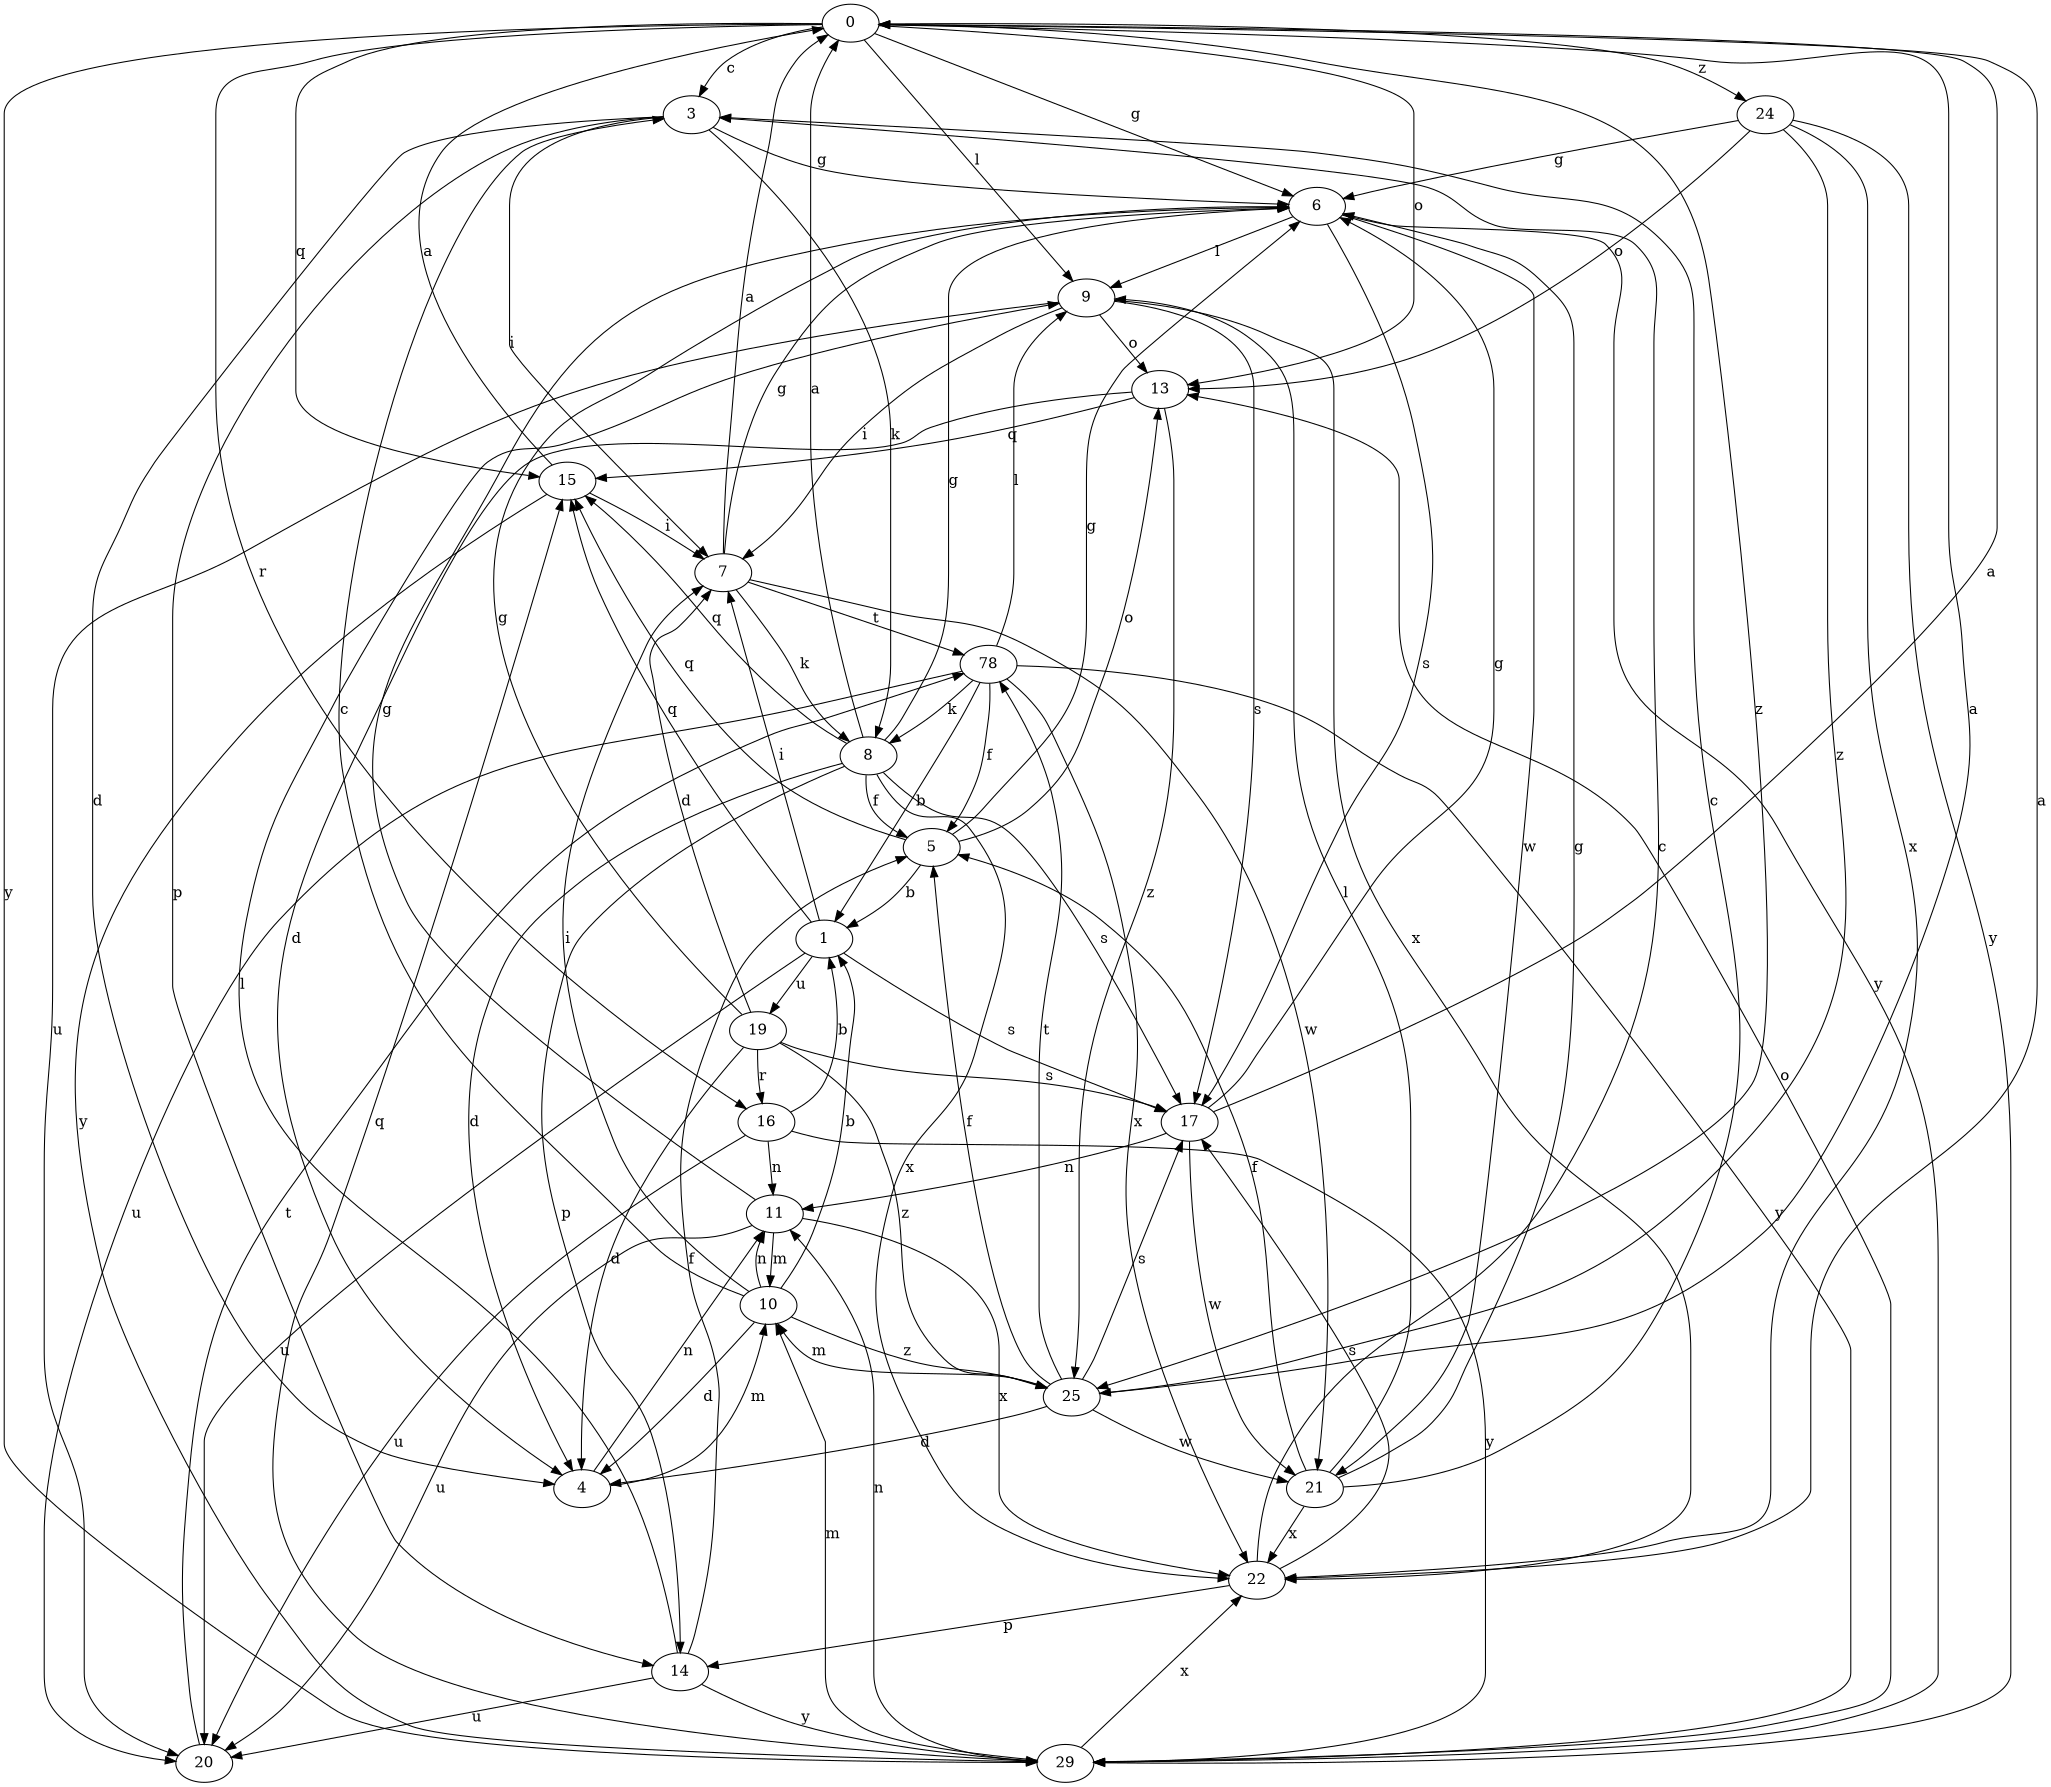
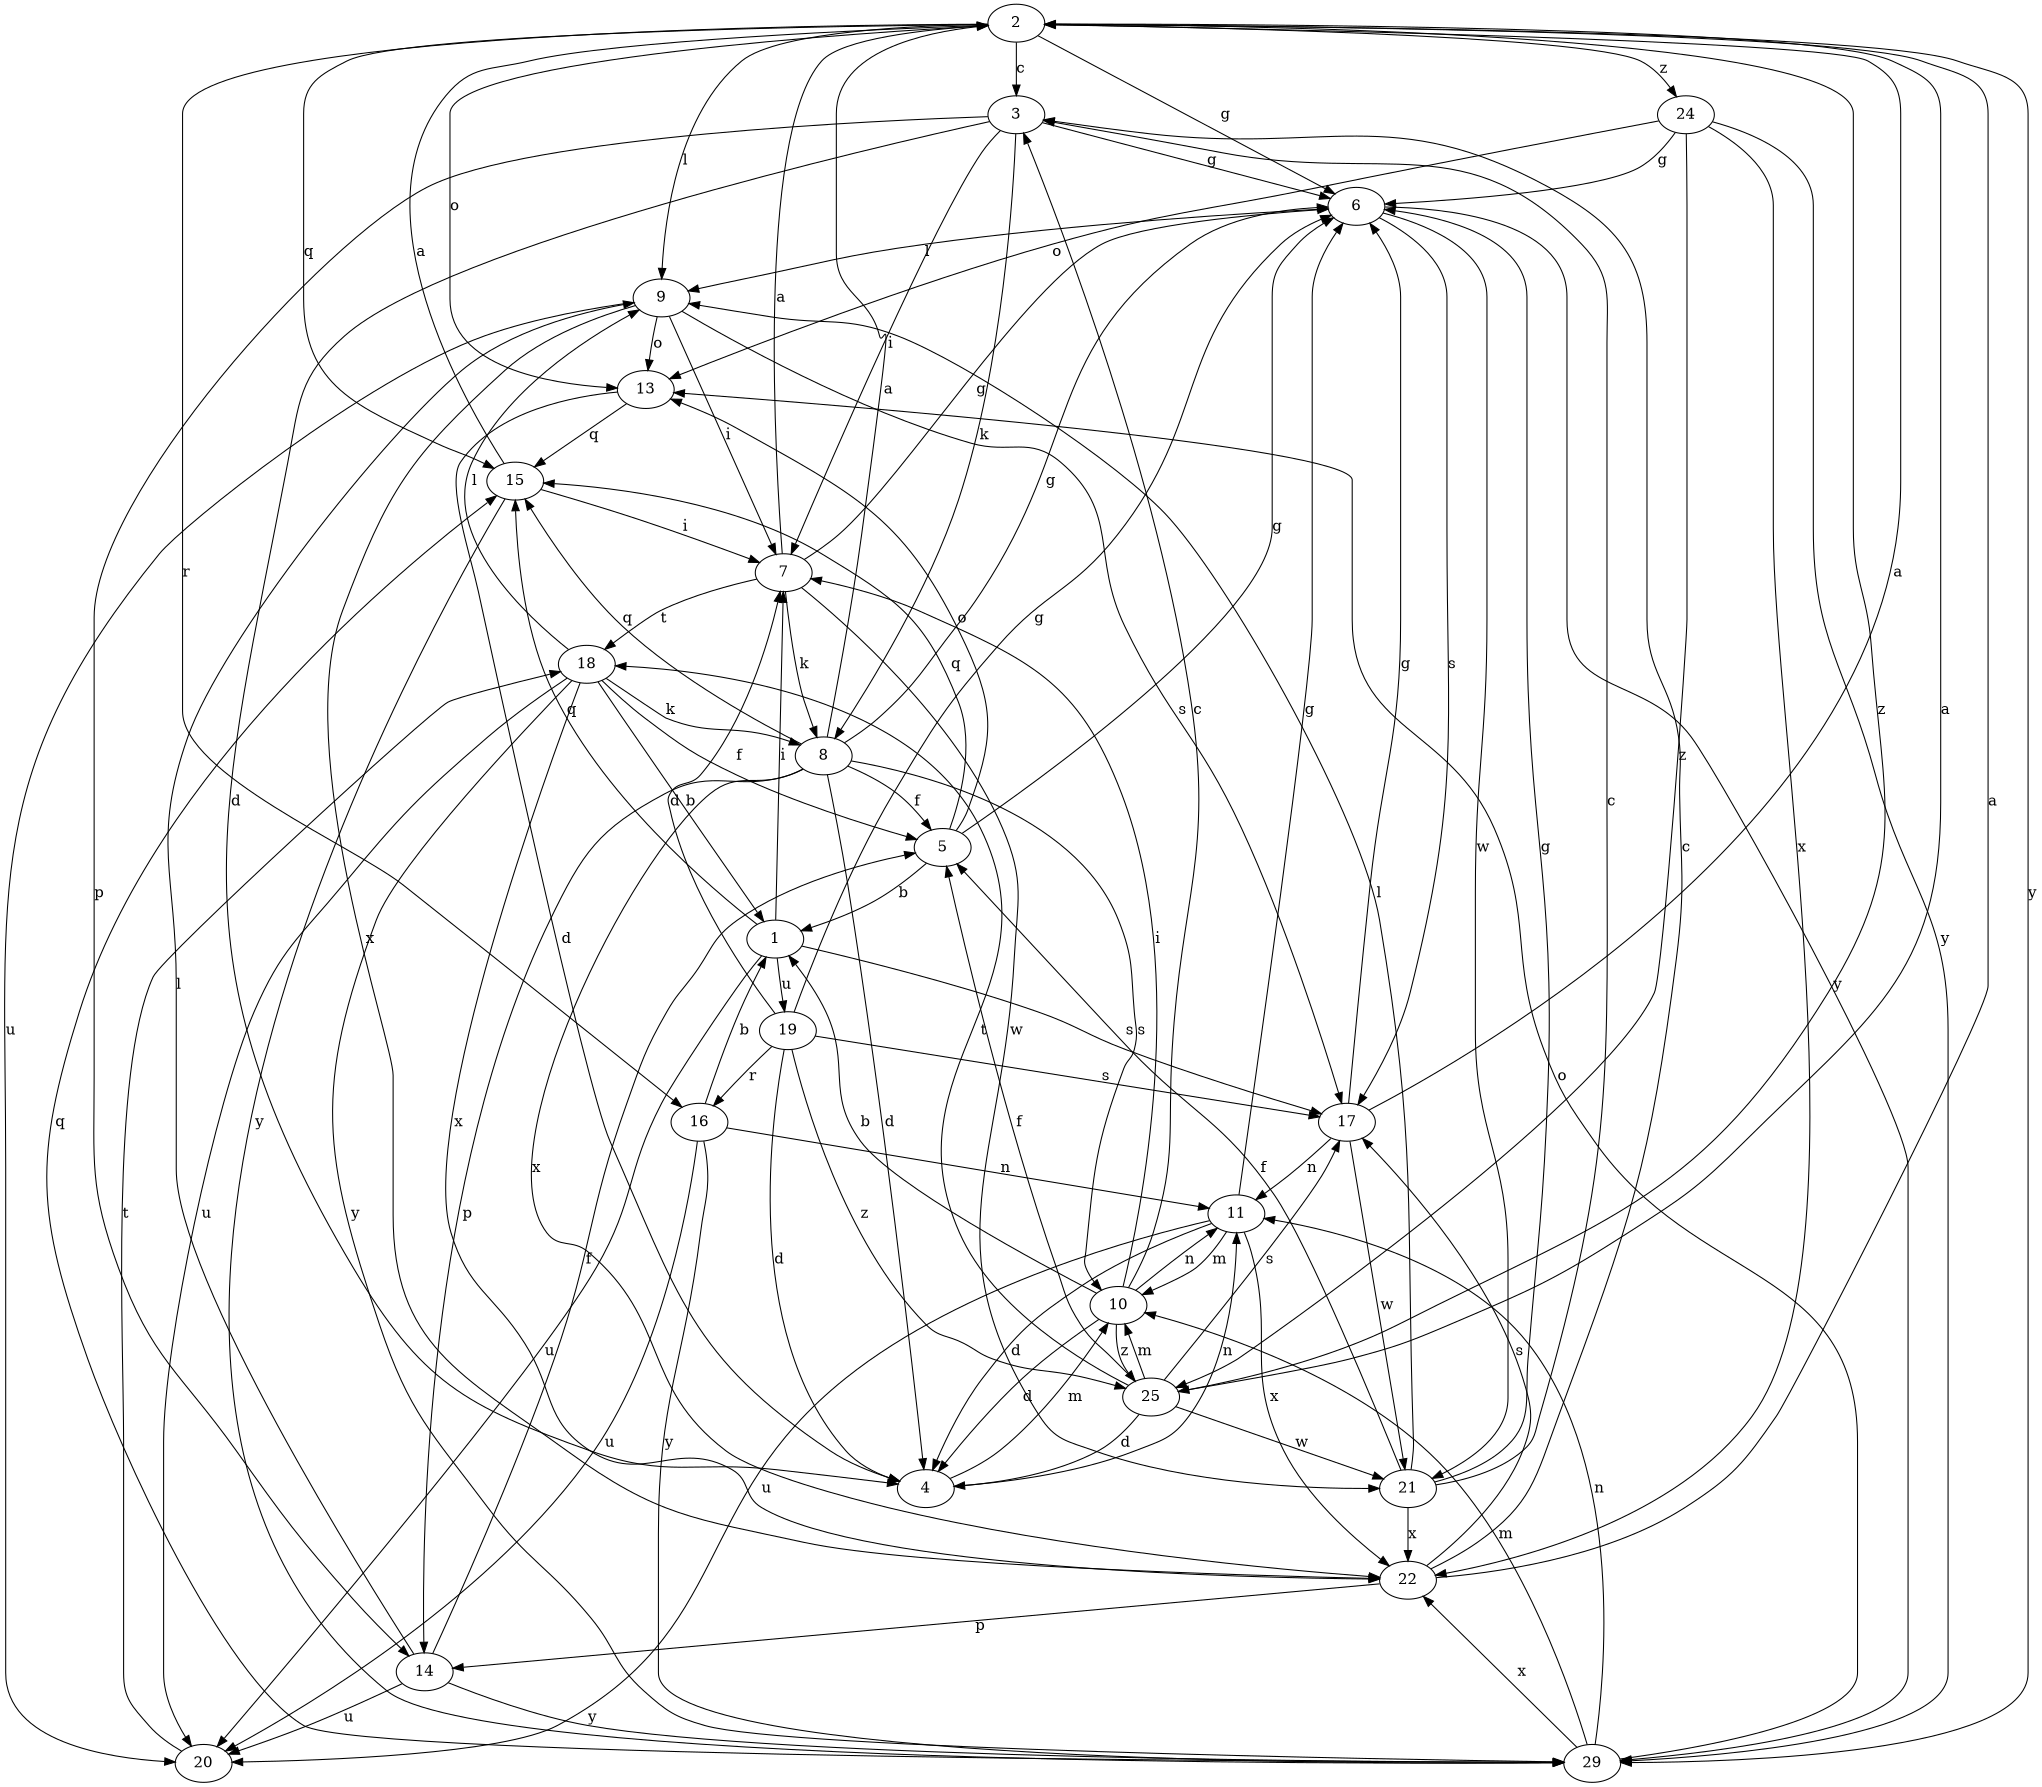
(851, 23) -> (1016, 23)
(989, 664) -> (587, 664)
(1144, 891) -> none
(1068, 907) -> (1127, 944)
none -> (1046, 1311)
